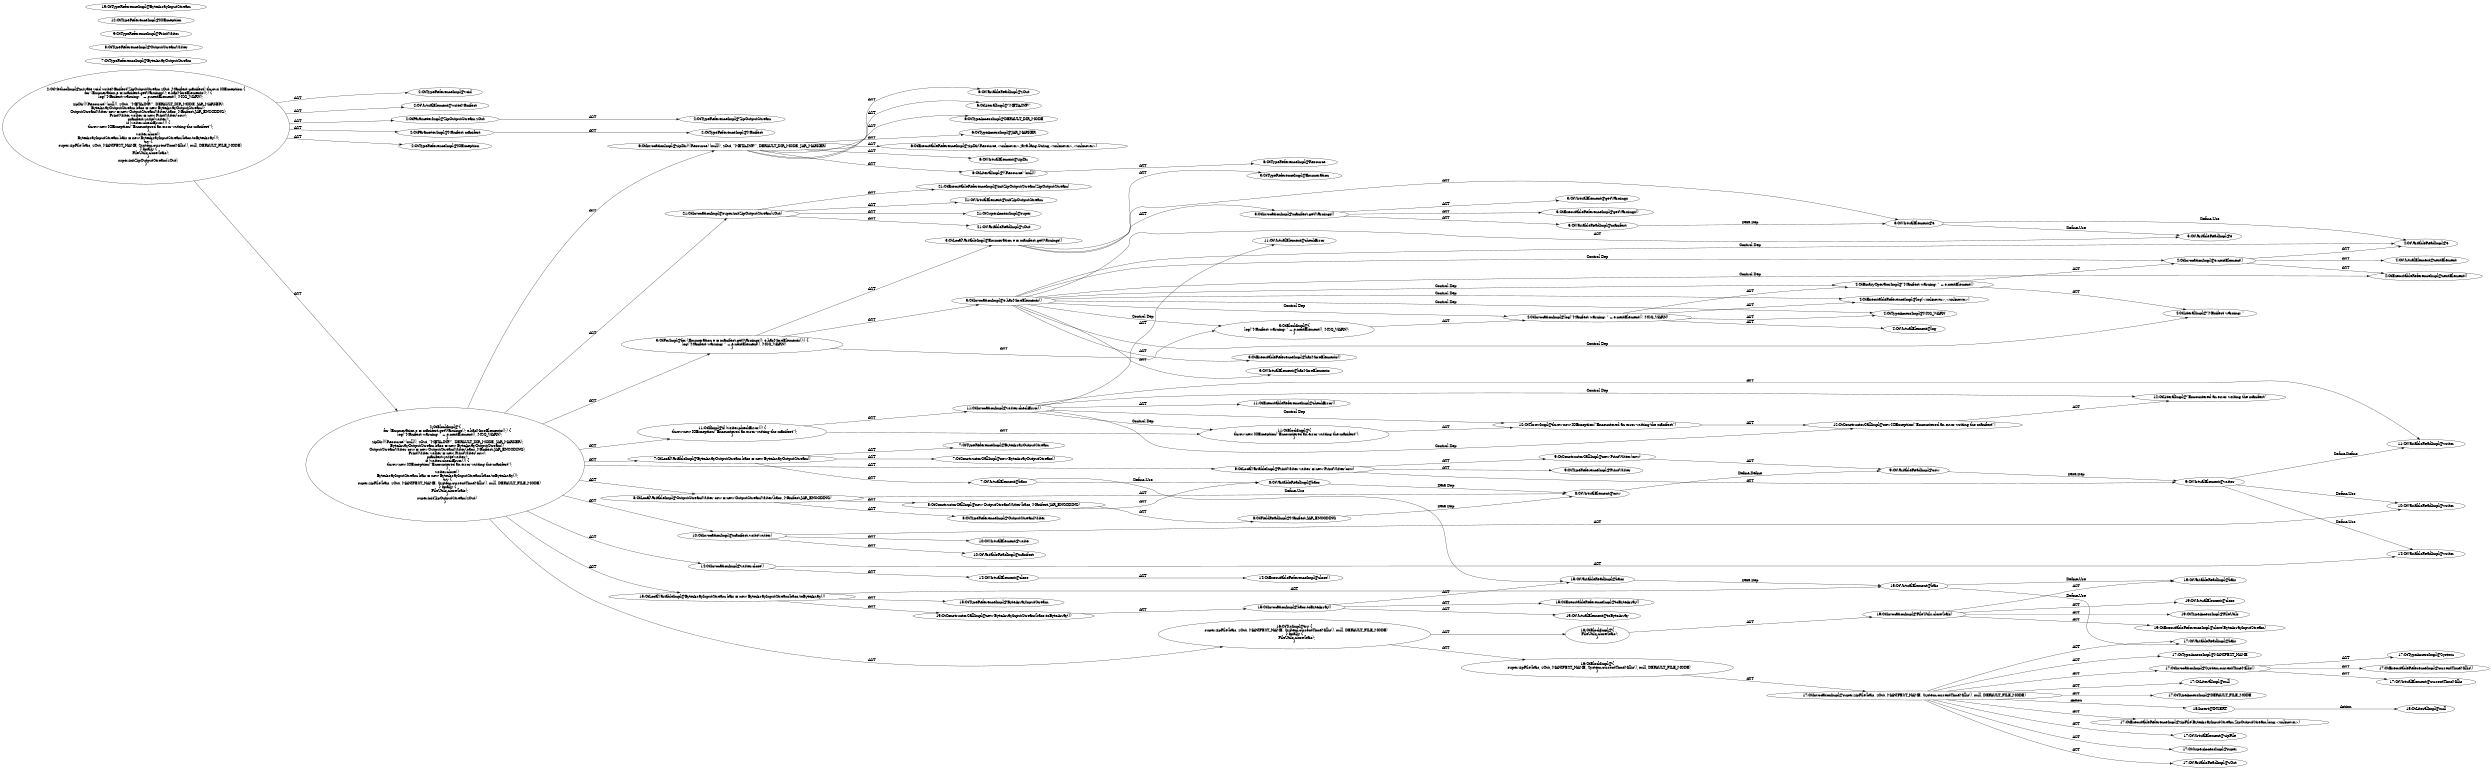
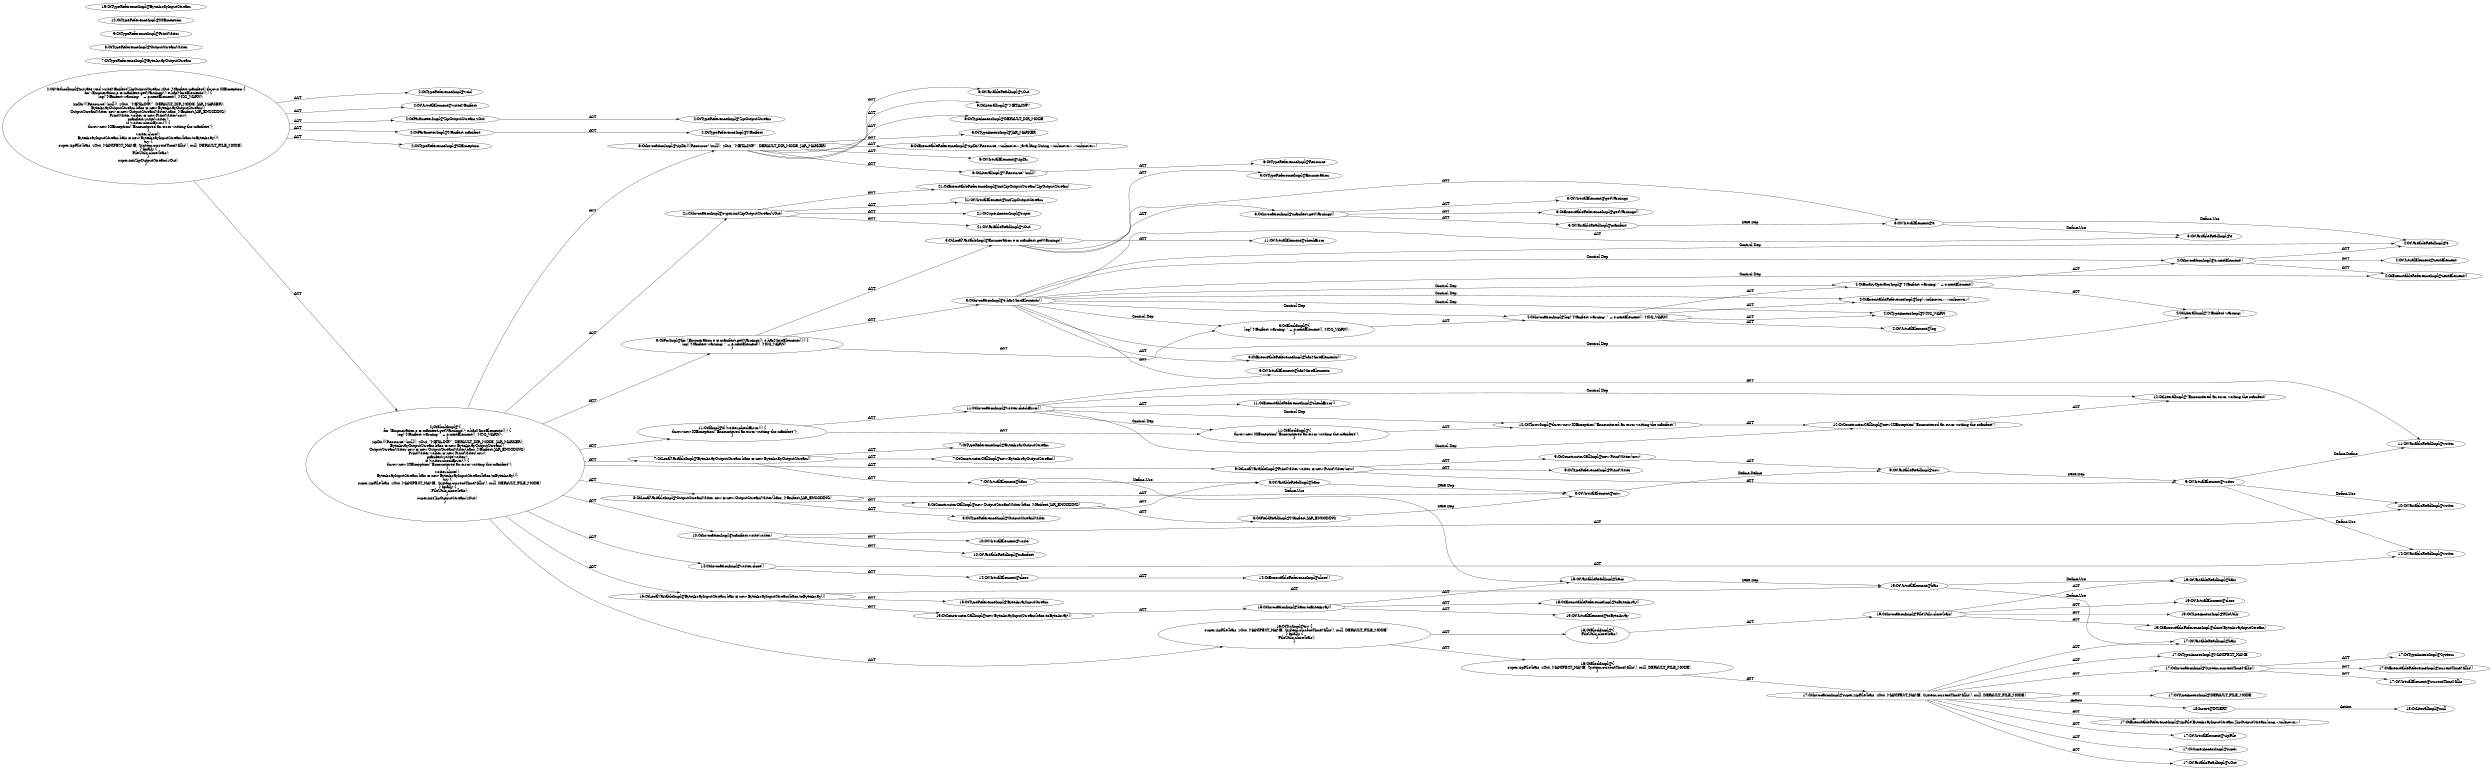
(1154, 324) -> (1166, 241)
(2210, 682) -> none
